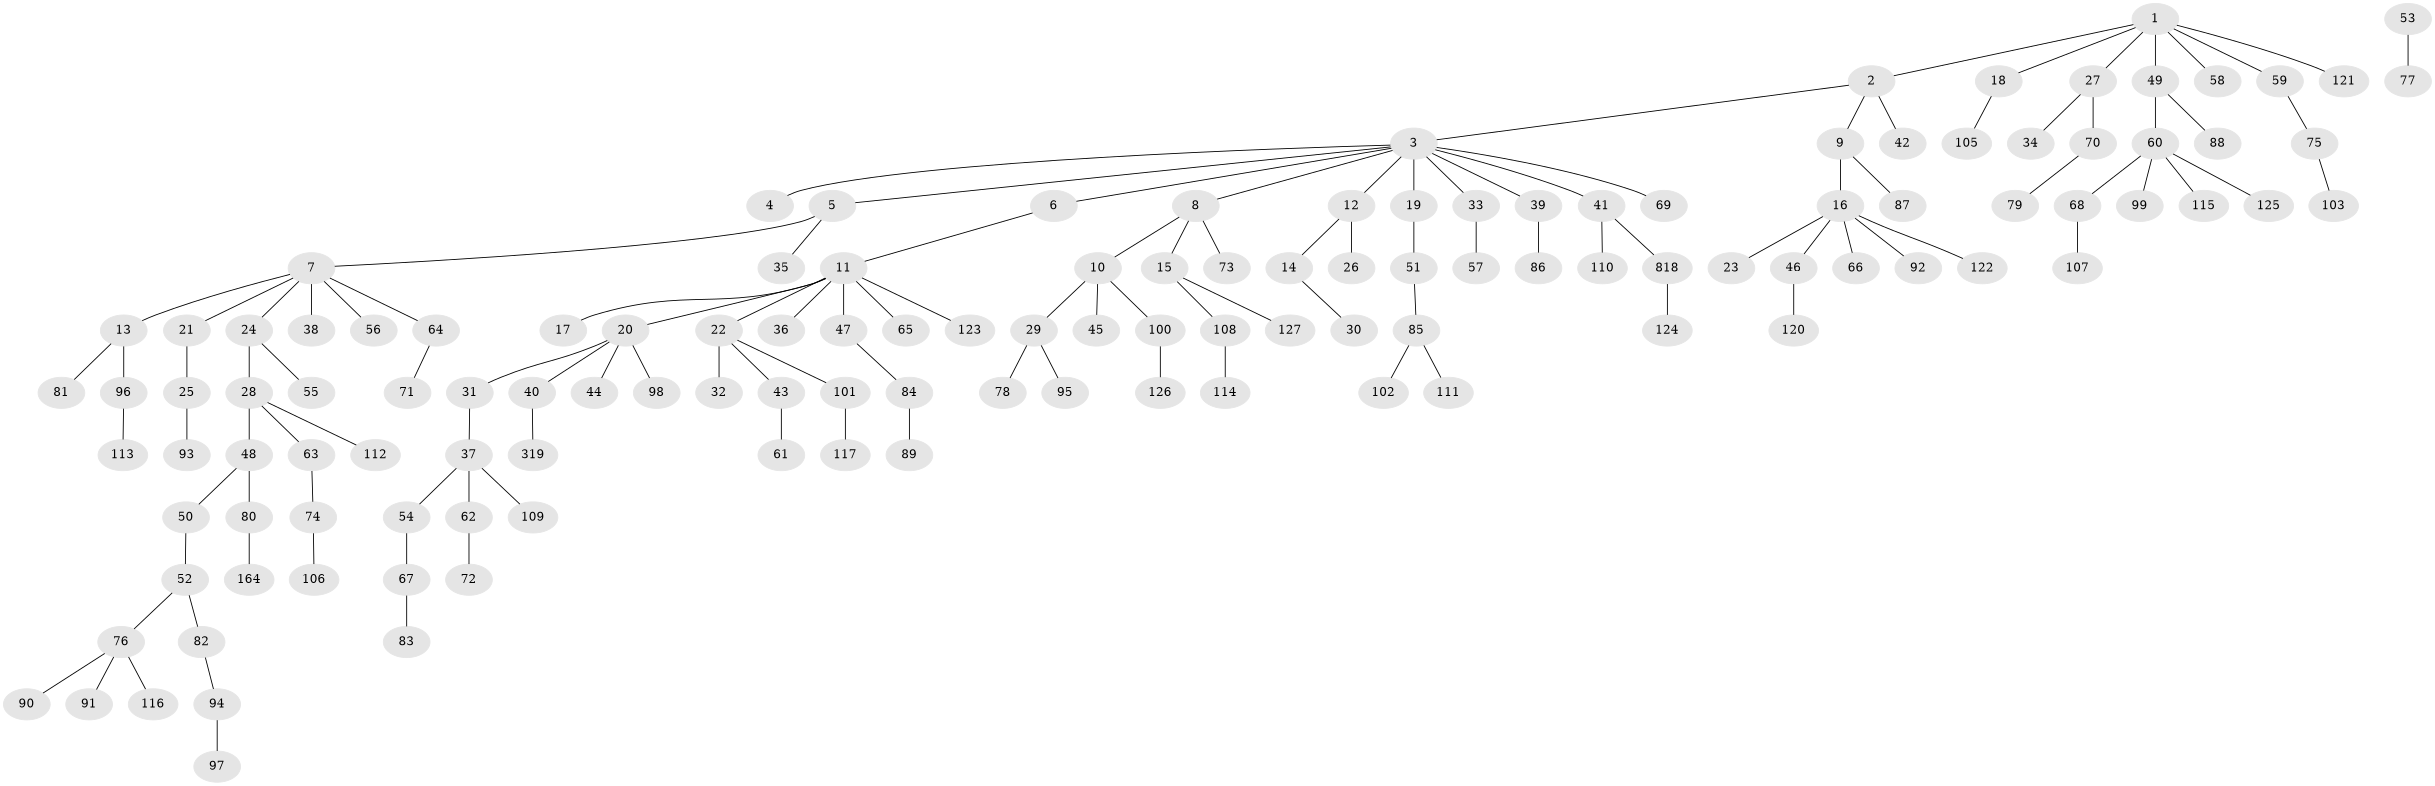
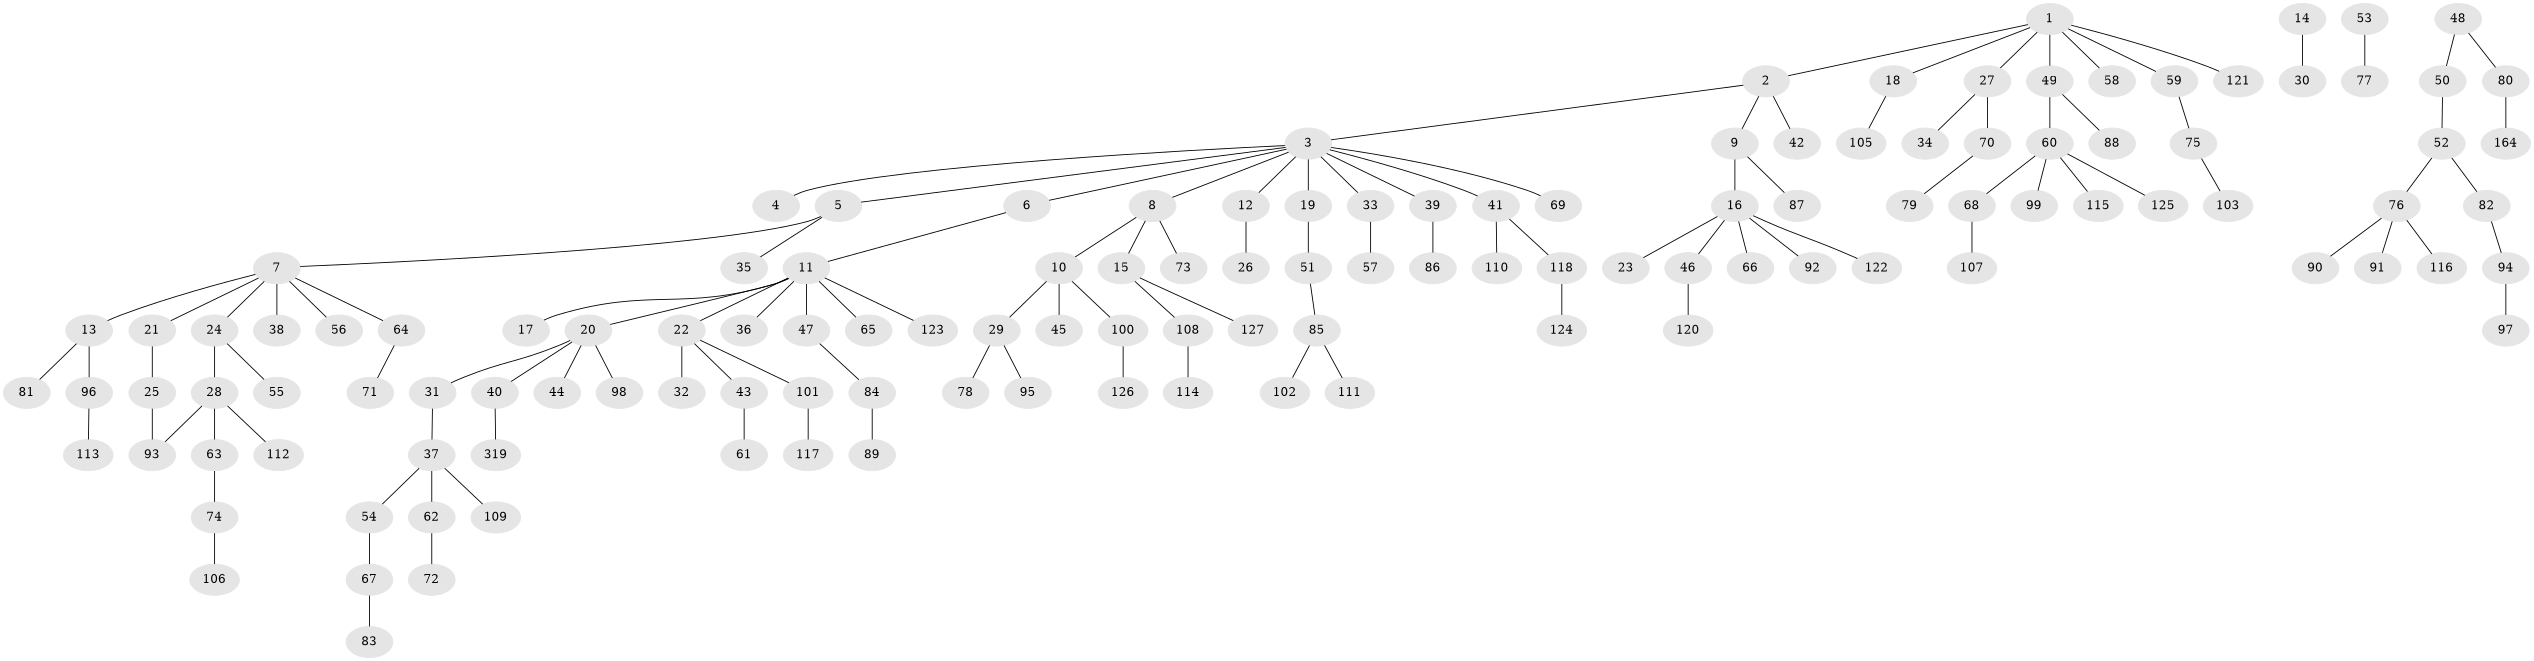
(1321, 237) -> none
(1667, 268) -> (1562, 268)
(249, 424) -> (184, 424)
